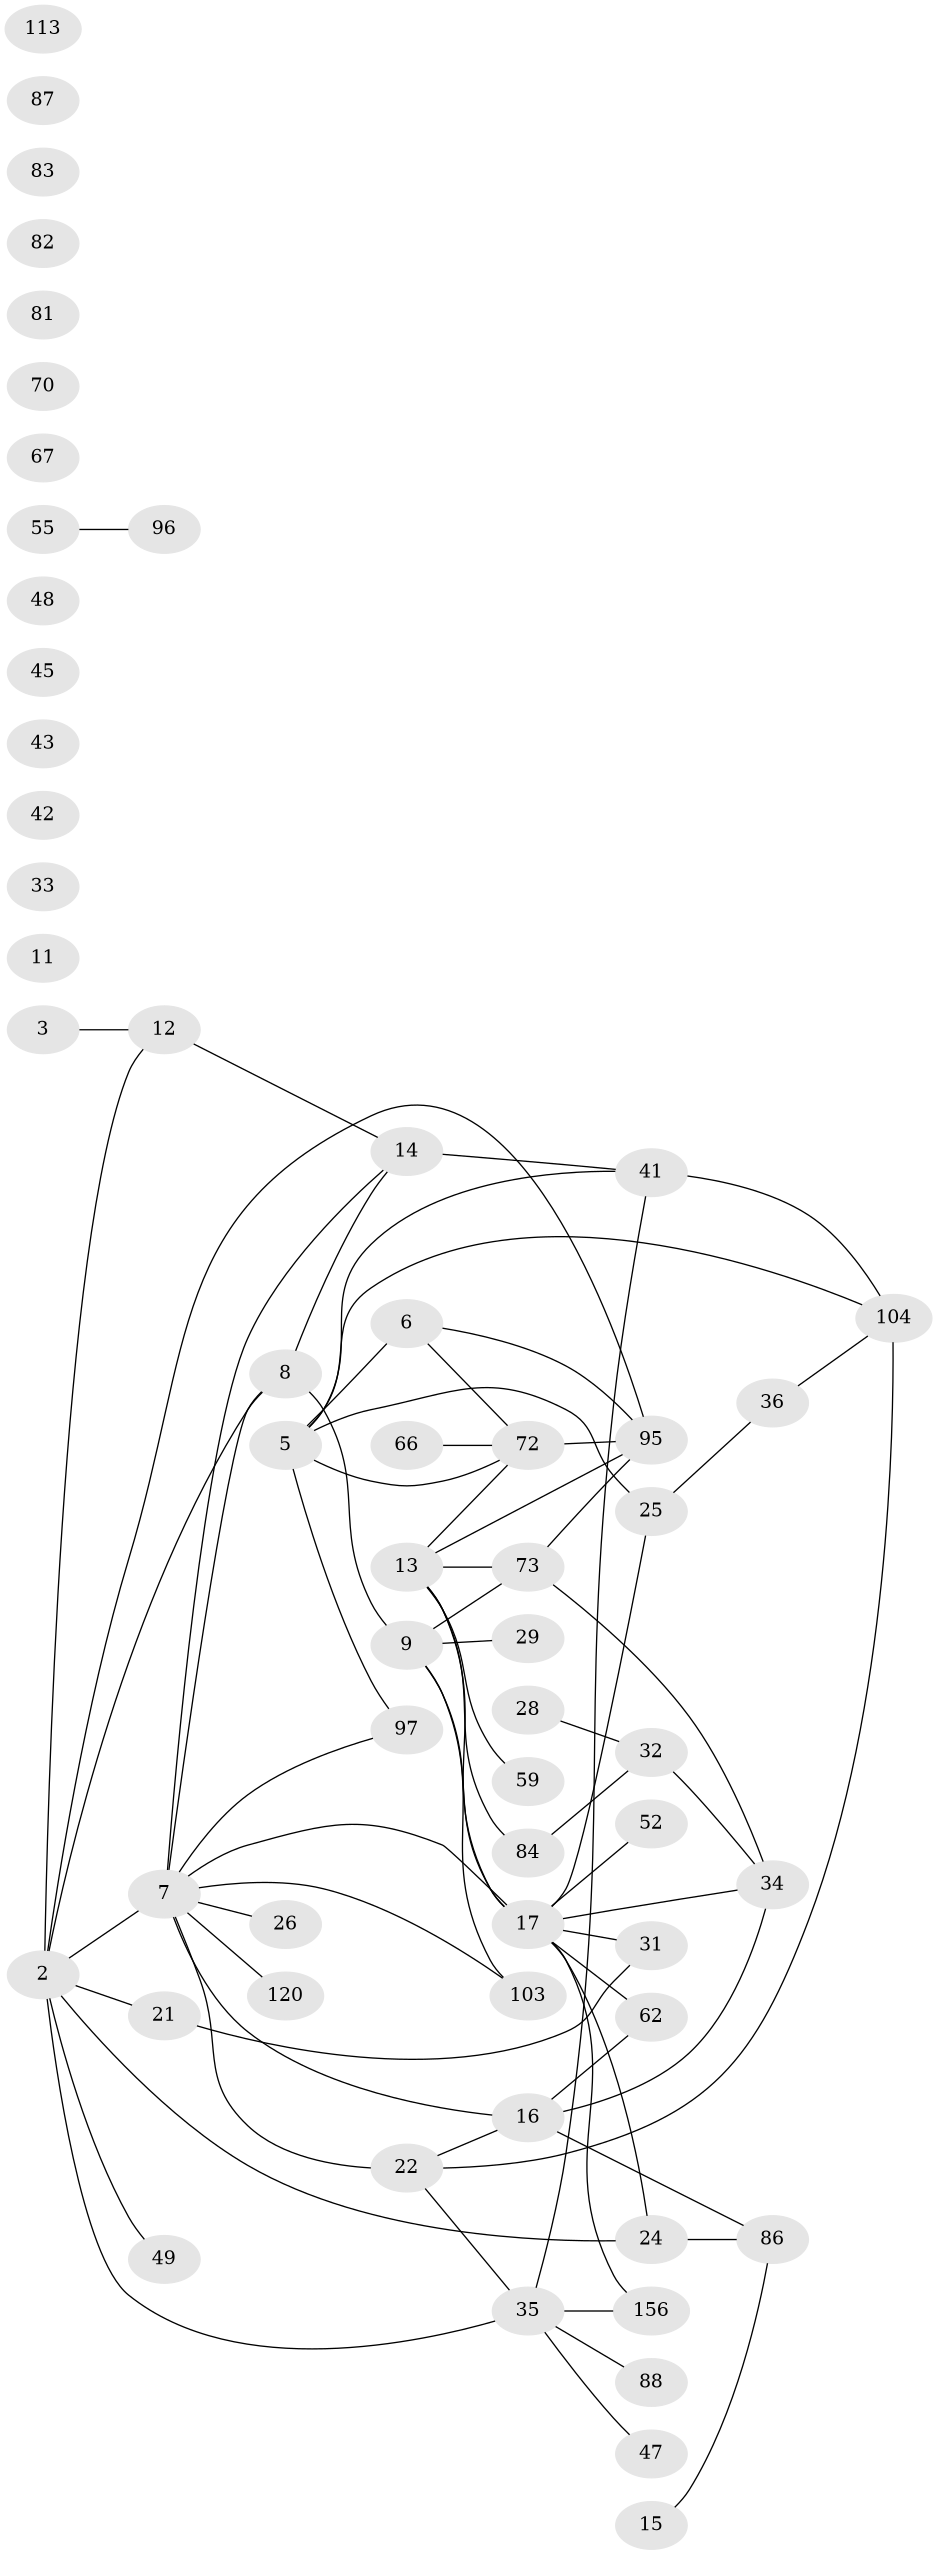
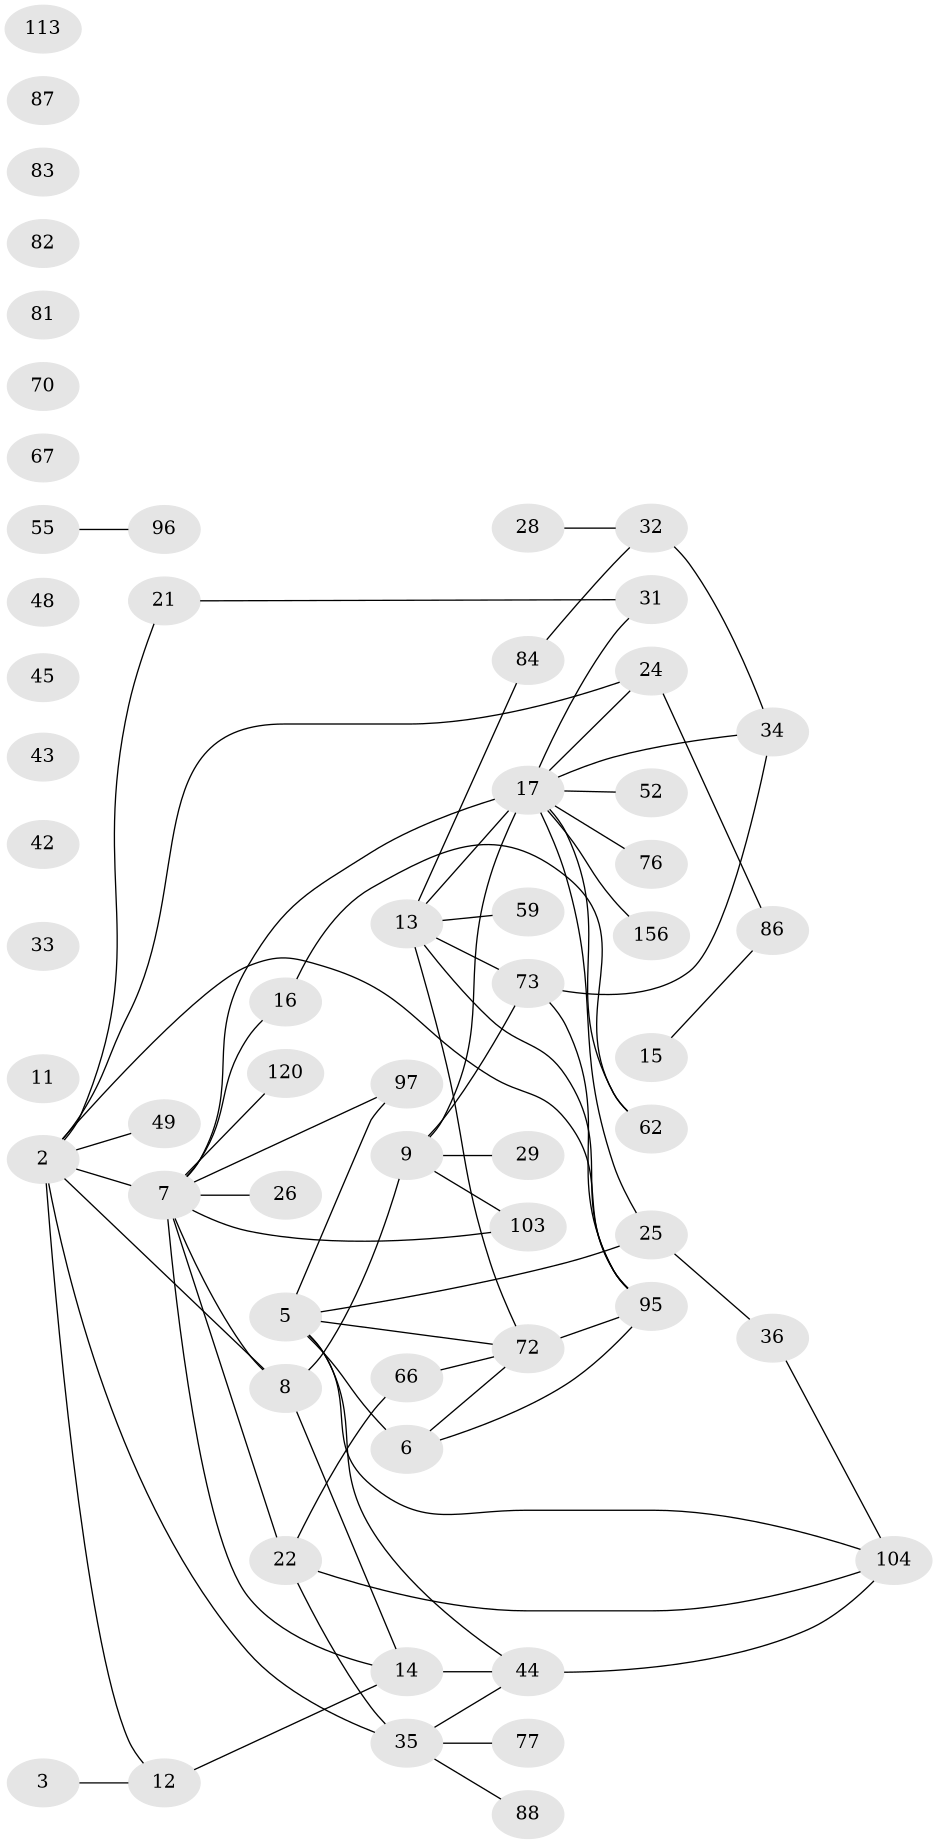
none -> (651, 864)
(651, 1173) -> (528, 1672)
(698, 2044) -> none
(467, 2143) -> (337, 1465)
(650, 2179) -> none
(589, 2311) -> none
(651, 2454) -> (528, 1743)
